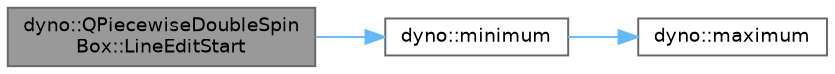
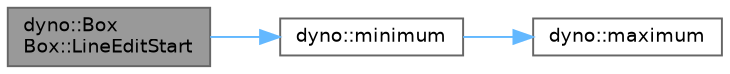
(162, 37) -> (109, 37)
